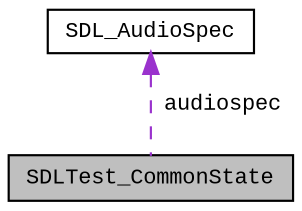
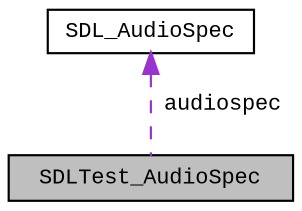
(151, 178) -> (151, 178)
